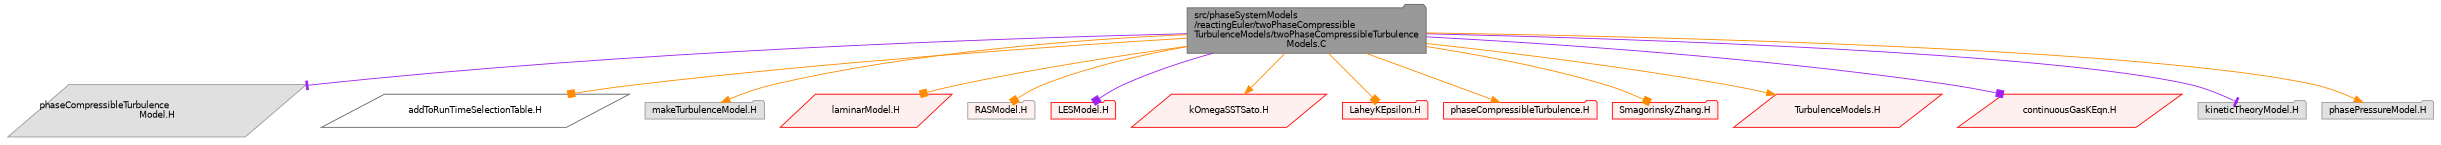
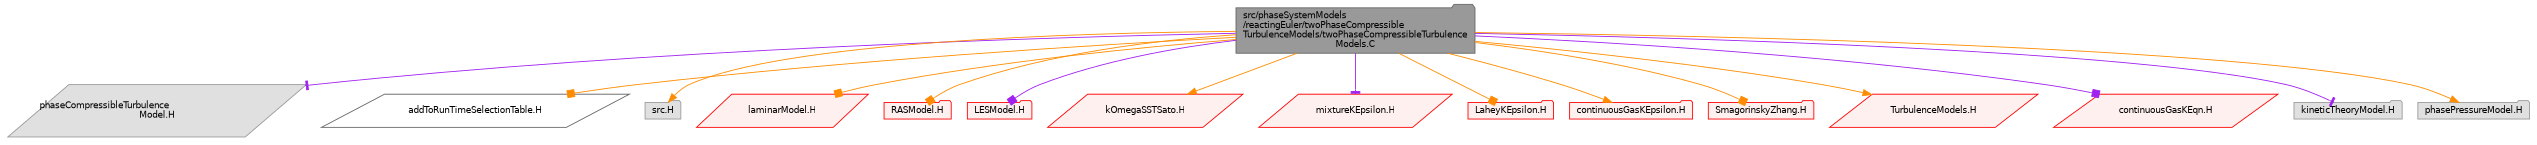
(705, 111) -> (663, 111)
(1001, 111) -> (918, 111)
none -> (1356, 111)
(1520, 111) -> (1631, 111)
